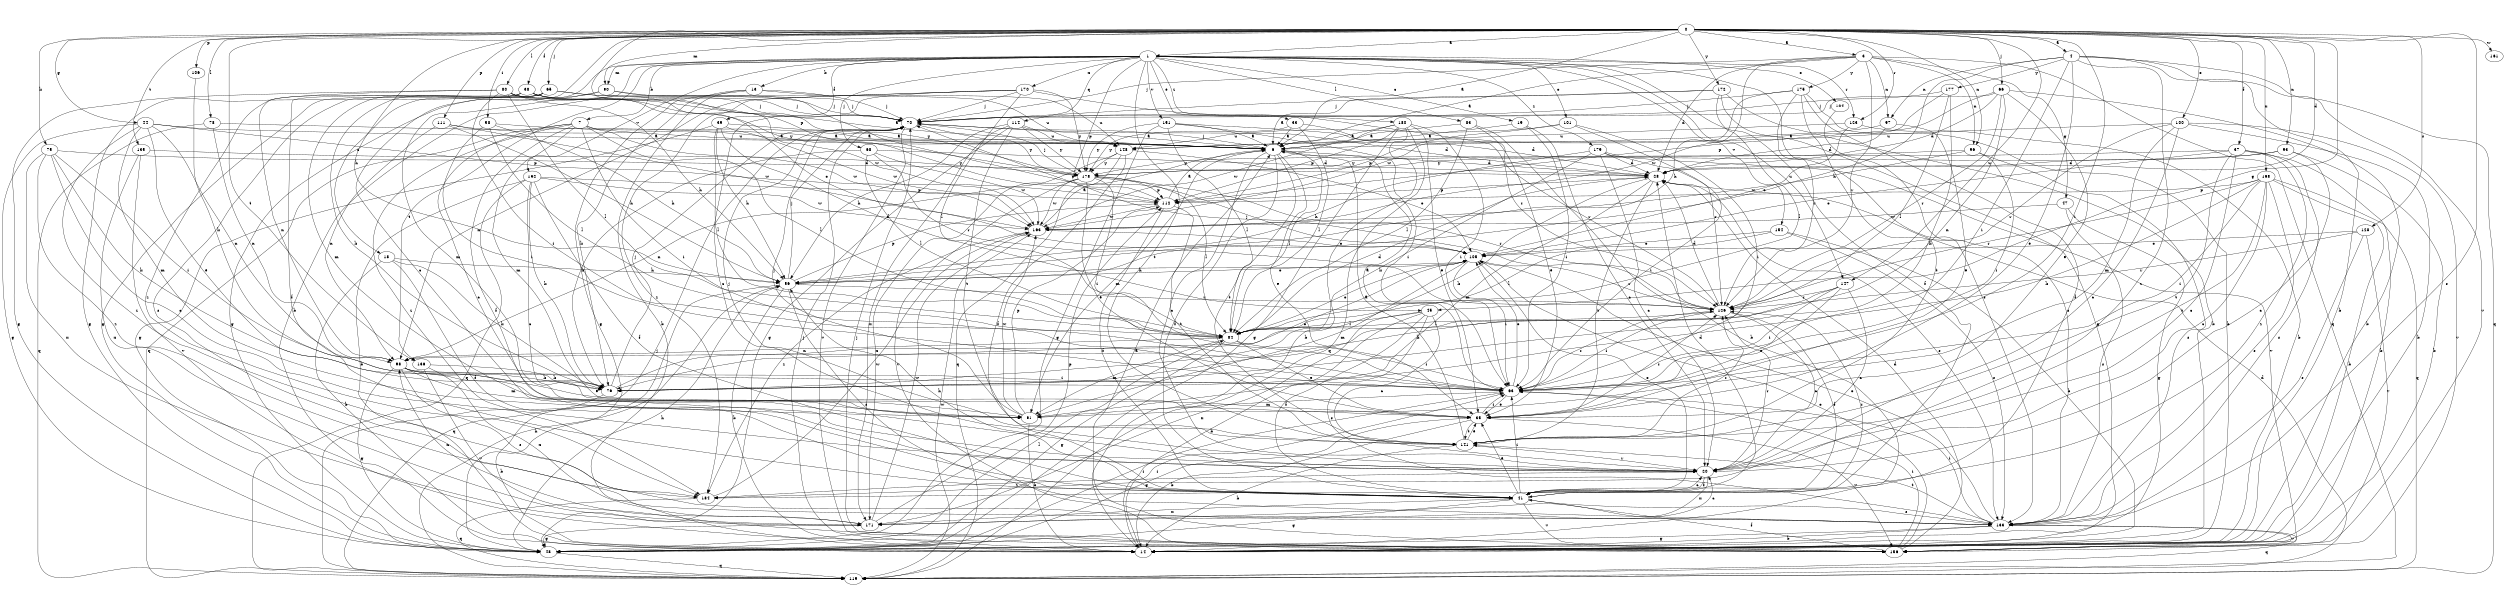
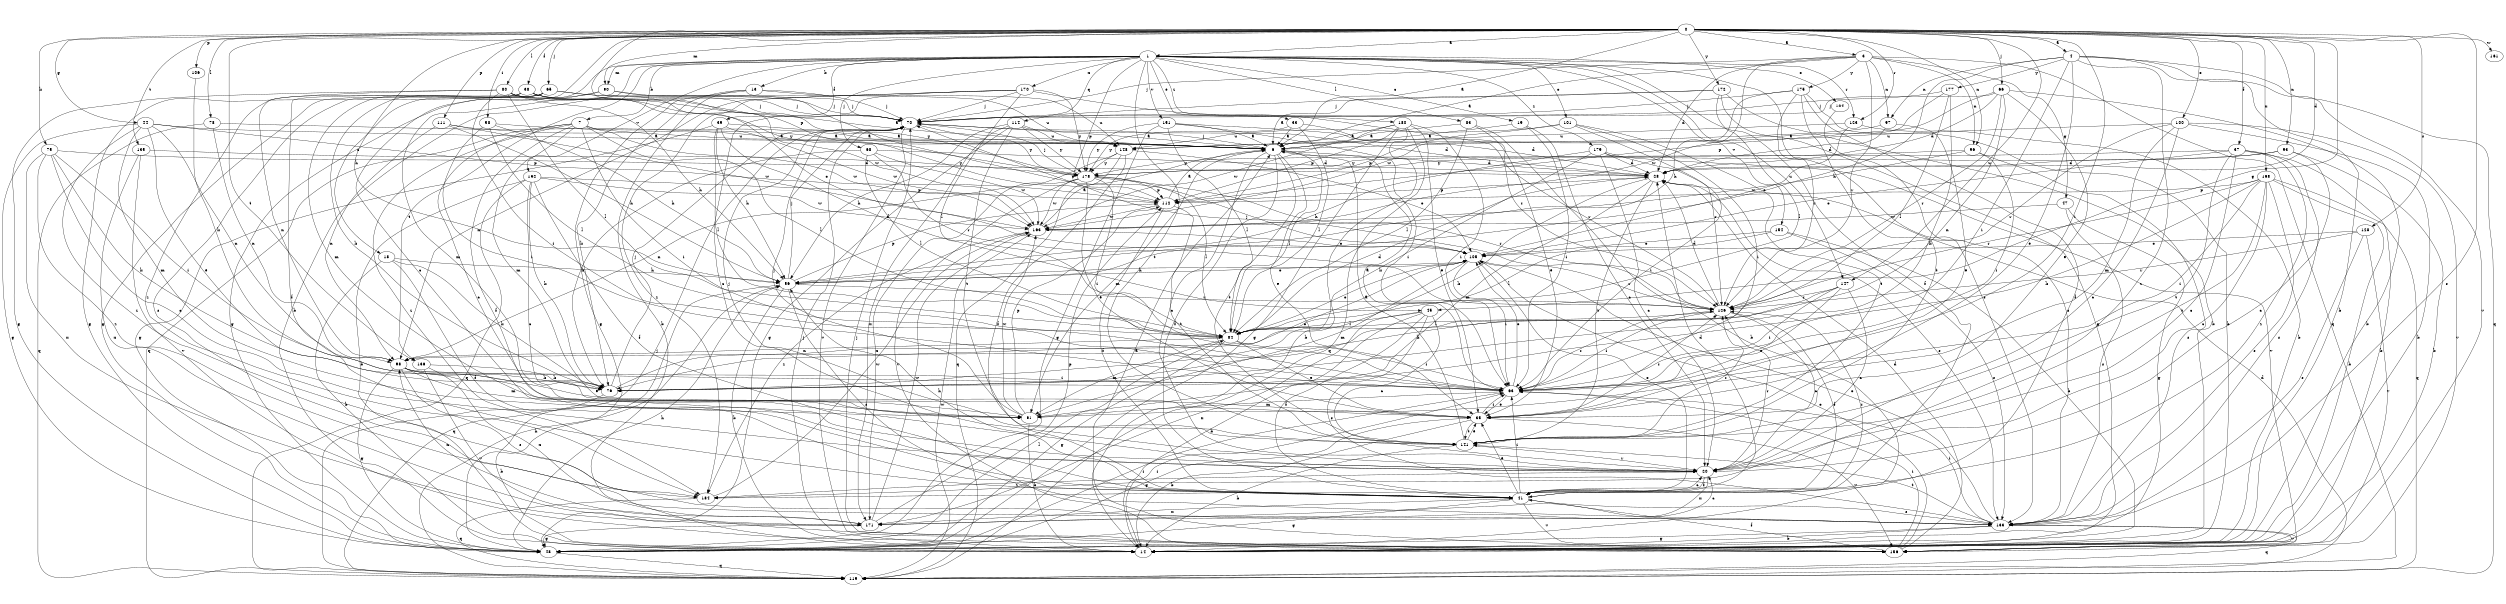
none -> (1873, 303)
